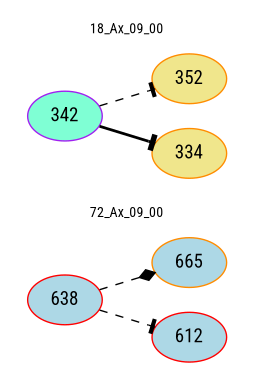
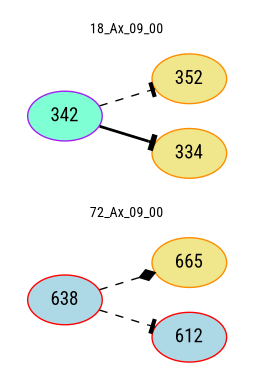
(189, 263) -> (189, 263)
